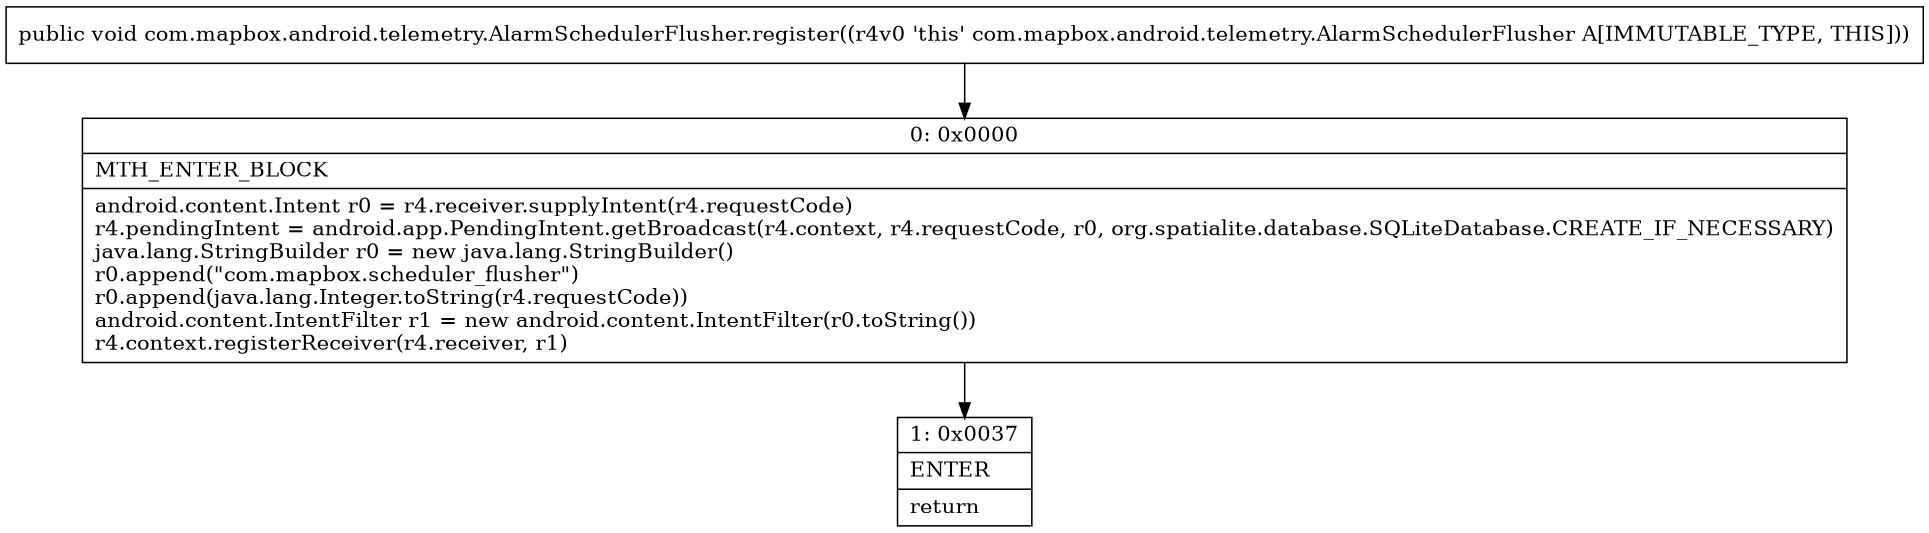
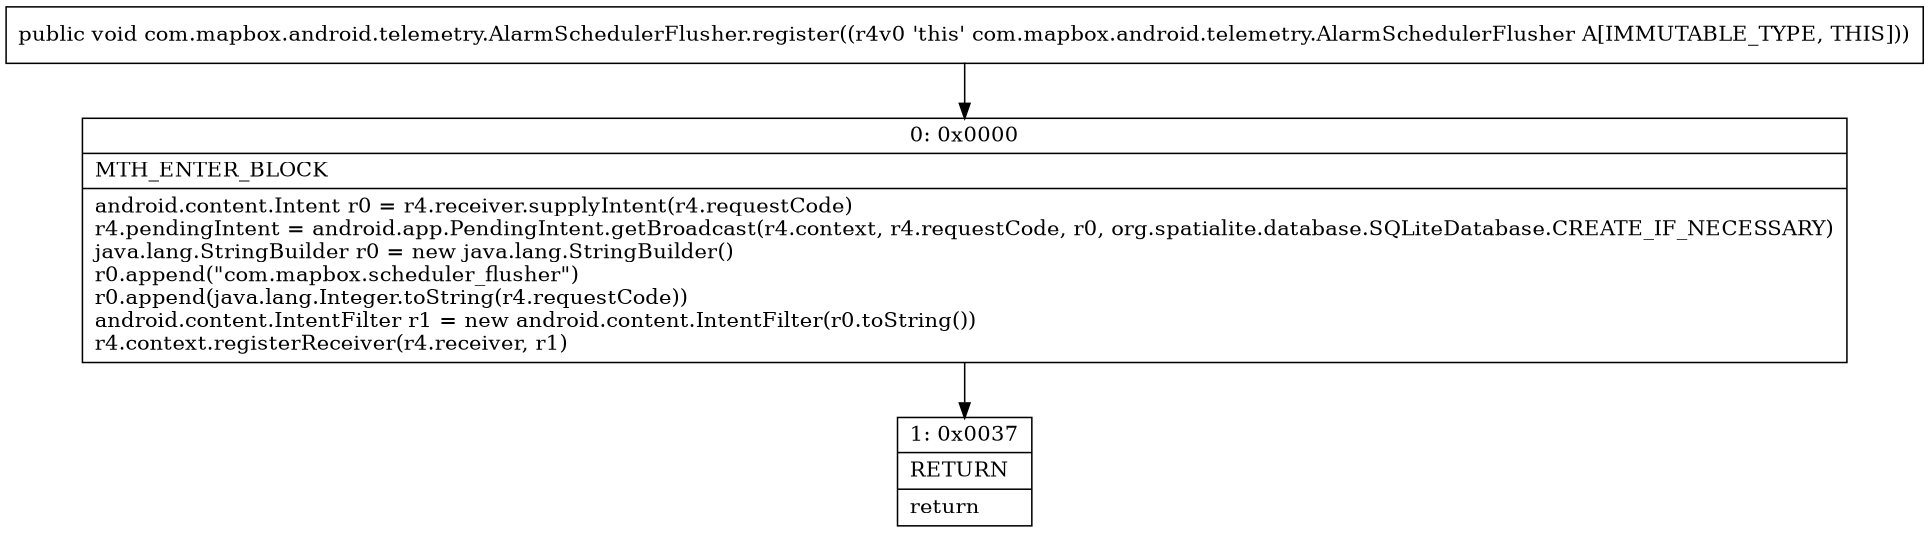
(950, 470) -> (959, 470)
